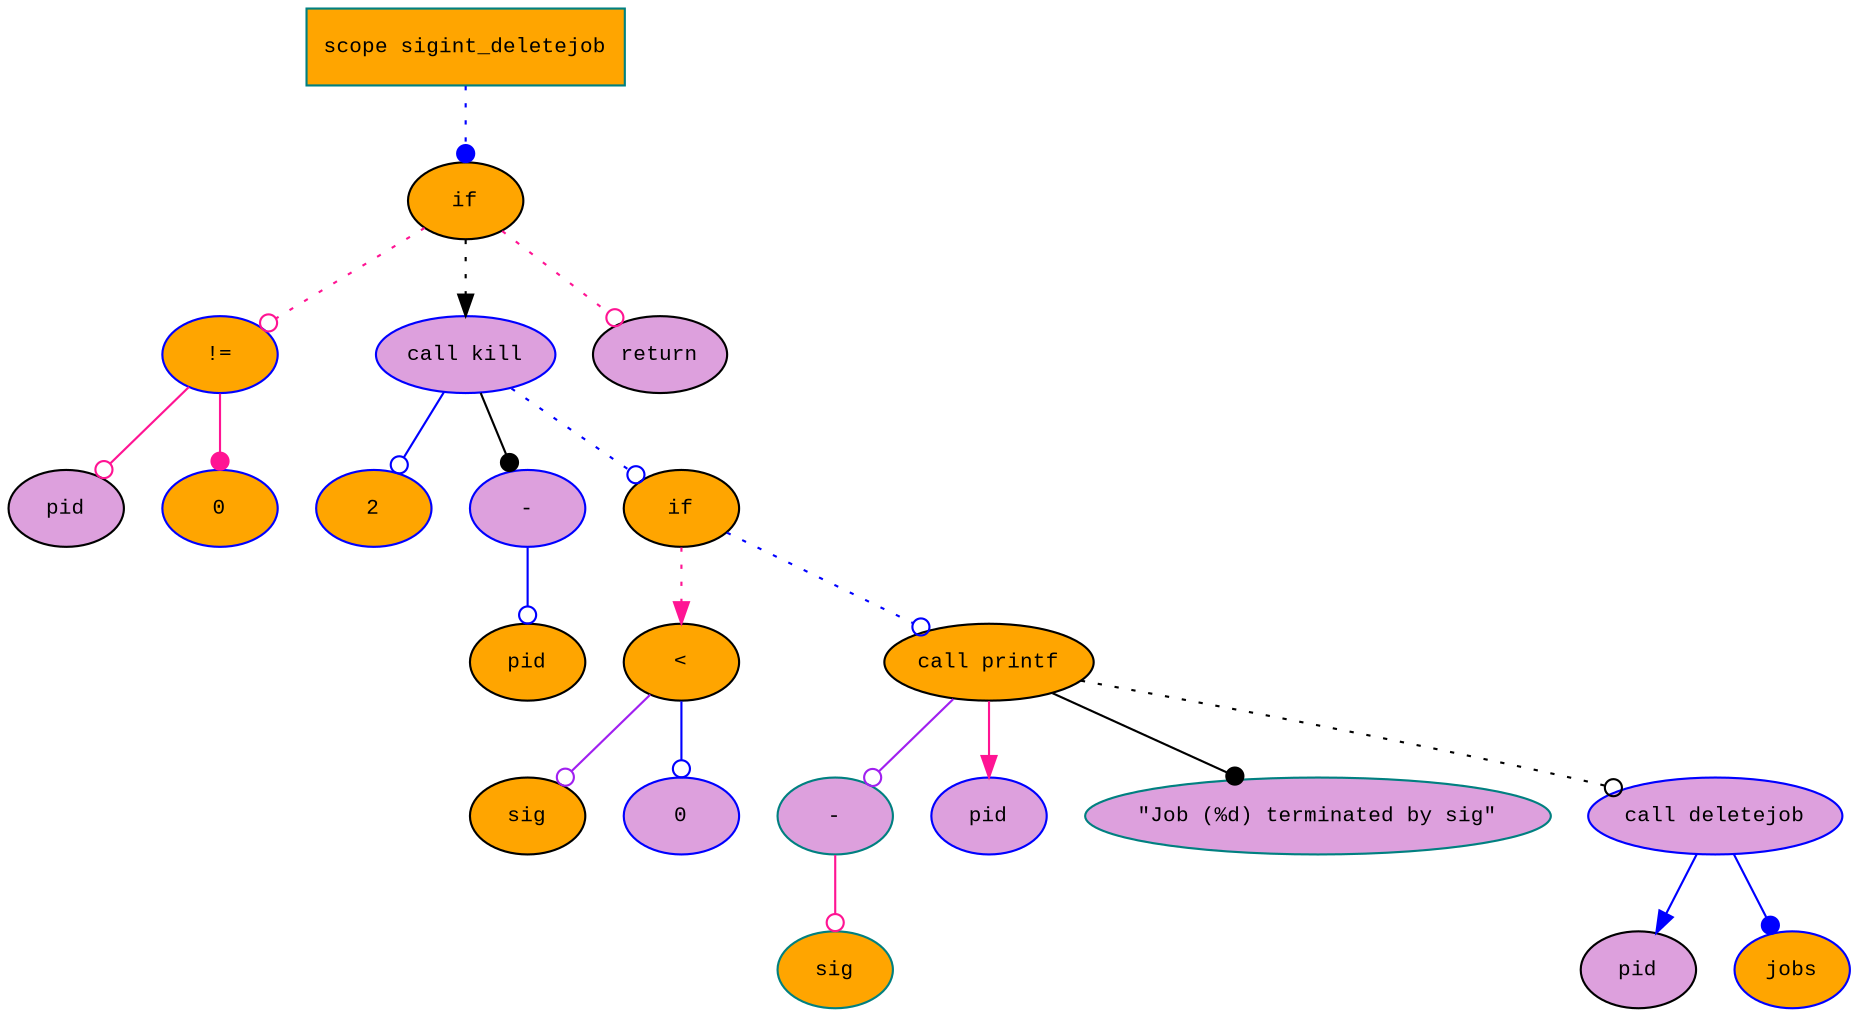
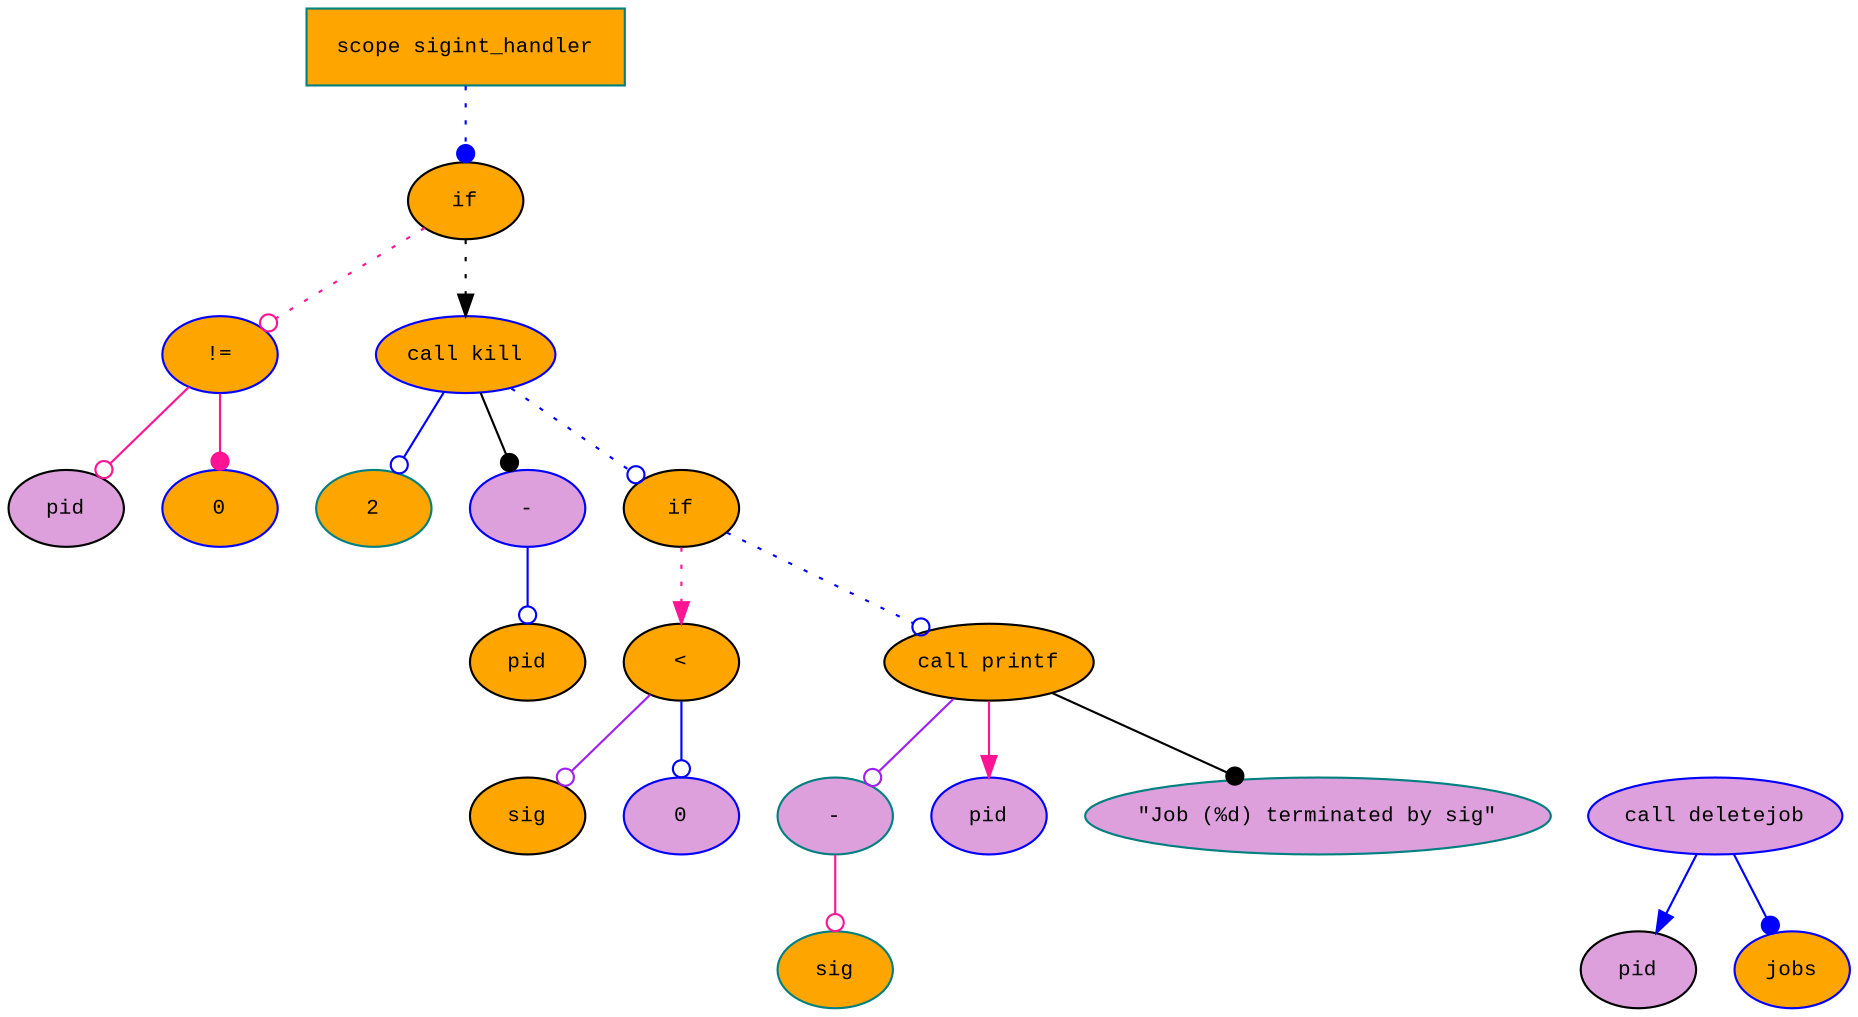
(466, 47) -> (466, 47)
(466, 355) -> (466, 355)
(660, 355) -> none
(374, 508) -> (374, 508)
(1343, 730) -> none
